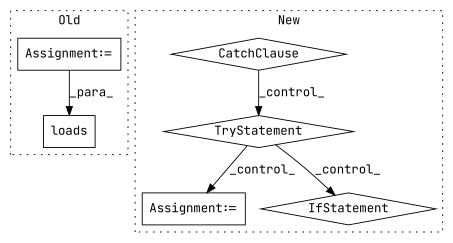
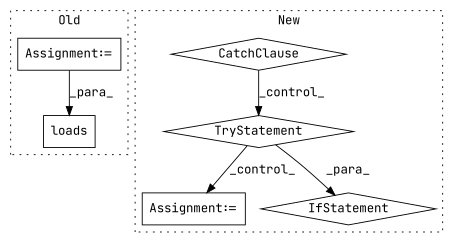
(348, 170) -> (348, 170)
